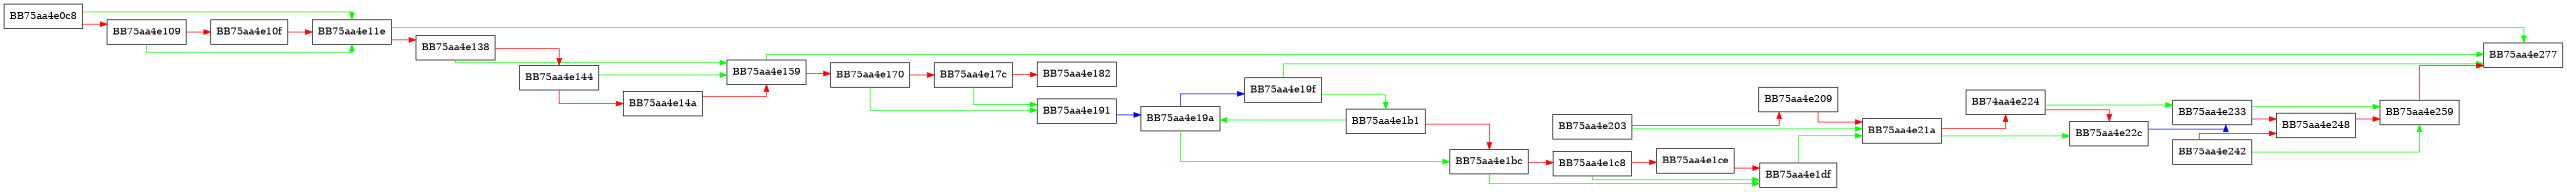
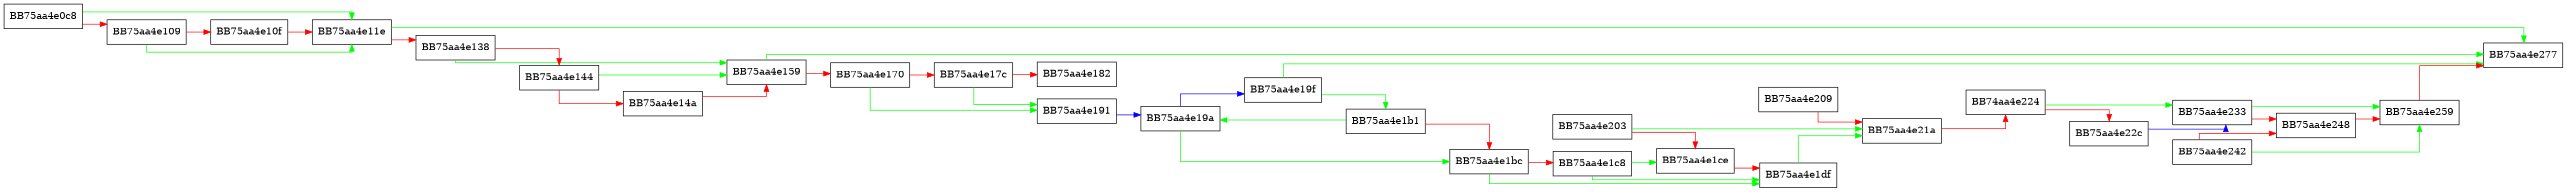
(1709, 125) -> (1668, 132)
(2002, 136) -> none
(1641, 162) -> (1641, 162)
